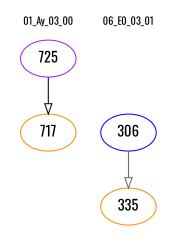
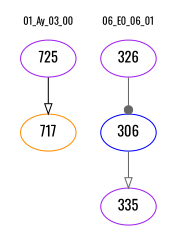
(128, 22) -> (128, 22)
none -> (128, 59)
(128, 207) -> (128, 207)
